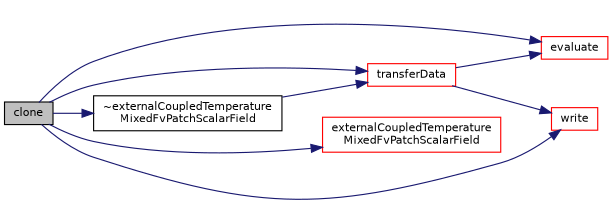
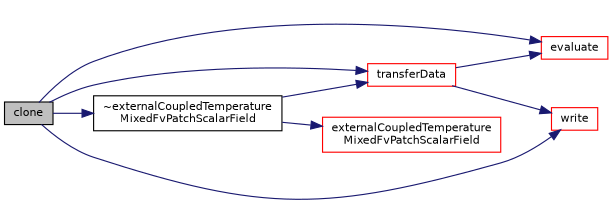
(178, 152) -> (296, 124)
